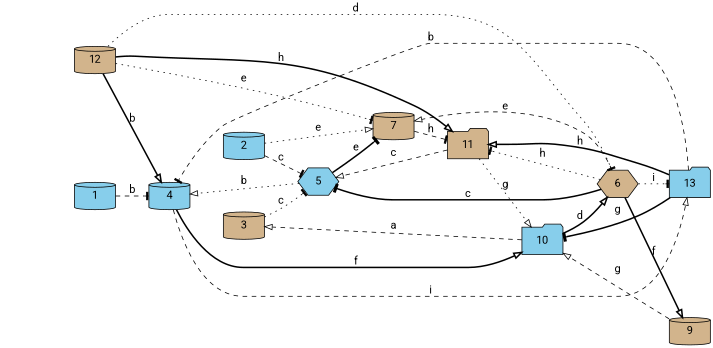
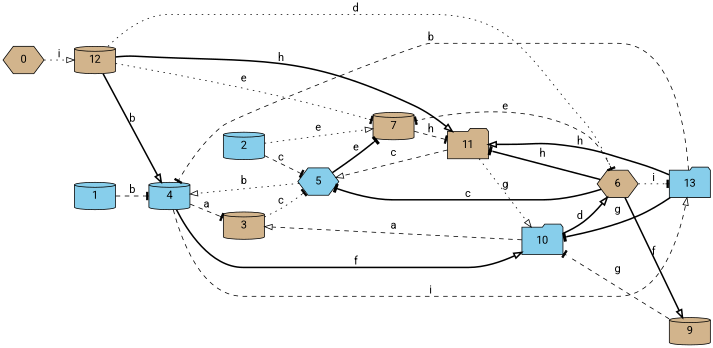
none -> (24, 60)
(528, 115) -> (528, 115)
(546, 165) -> (546, 165)
none -> (205, 210)
(619, 288) -> (619, 288)
